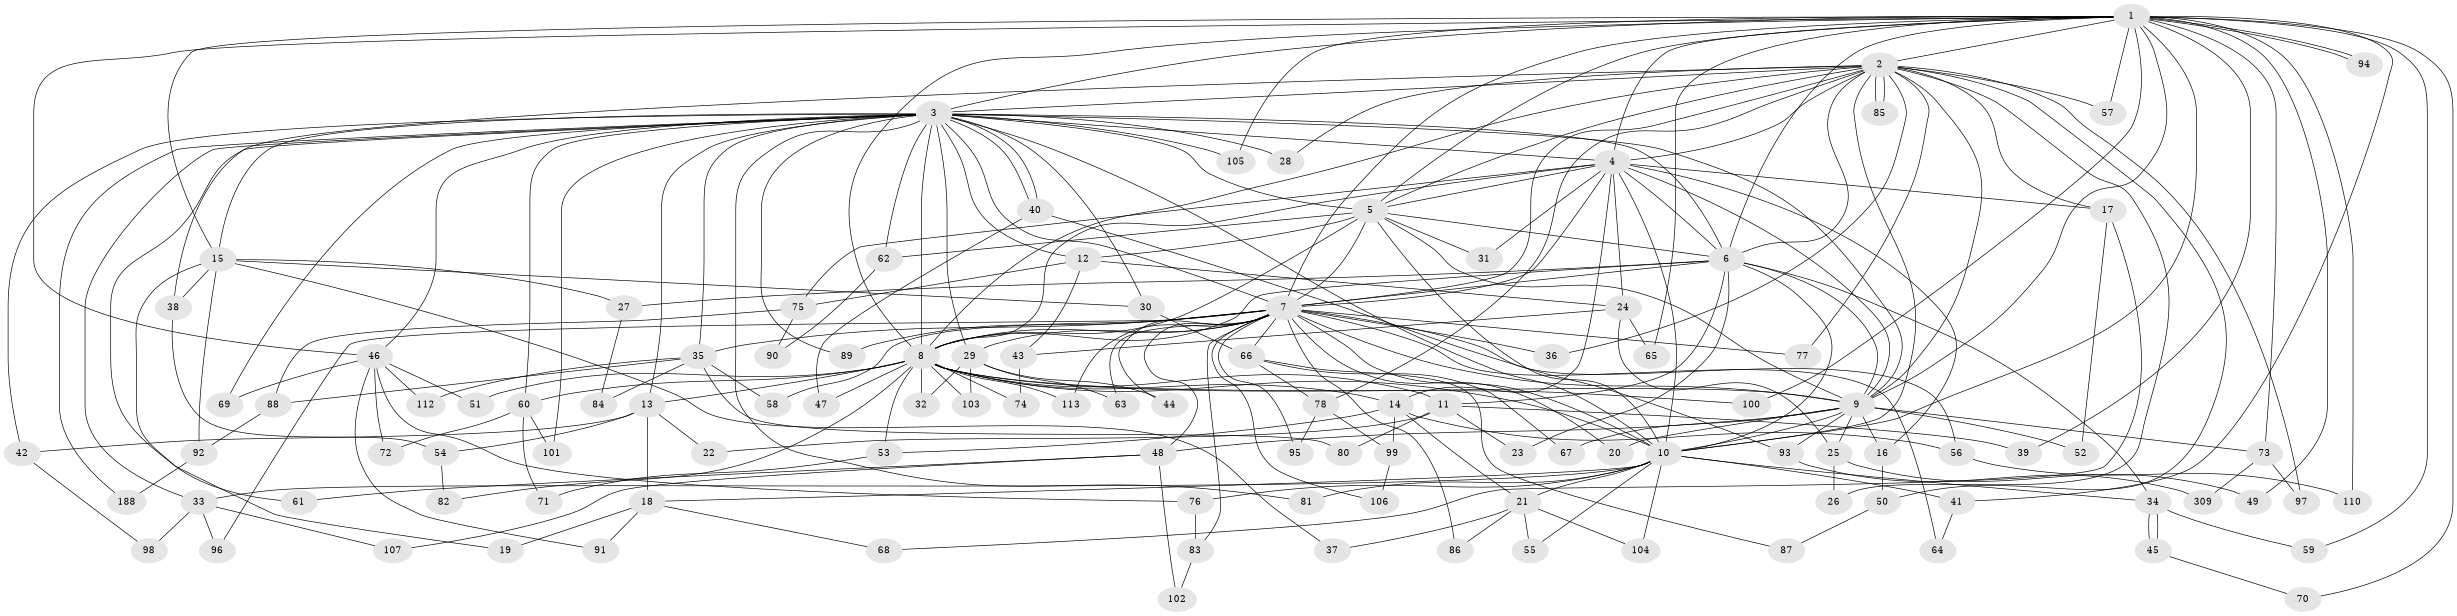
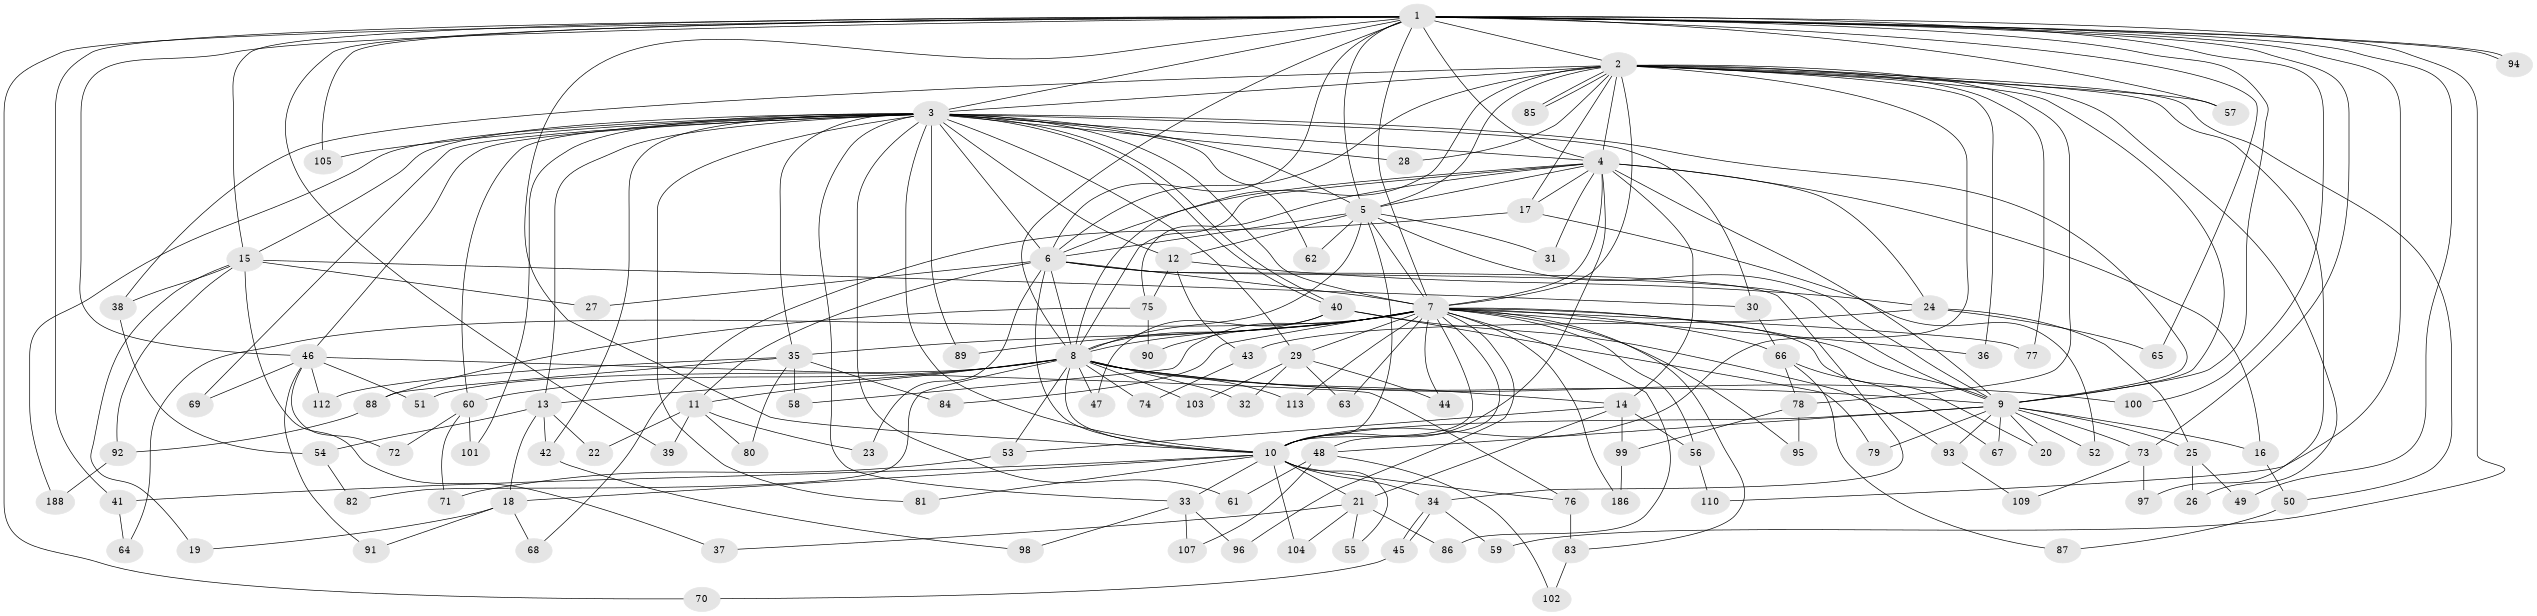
(921, 234) -> (1206, 332)
(833, 311) -> (1287, 327)
(612, 356) -> (1193, 369)
none -> (1874, 454)
(1380, 502) -> (1621, 502)
(2203, 502) -> (2022, 502)
